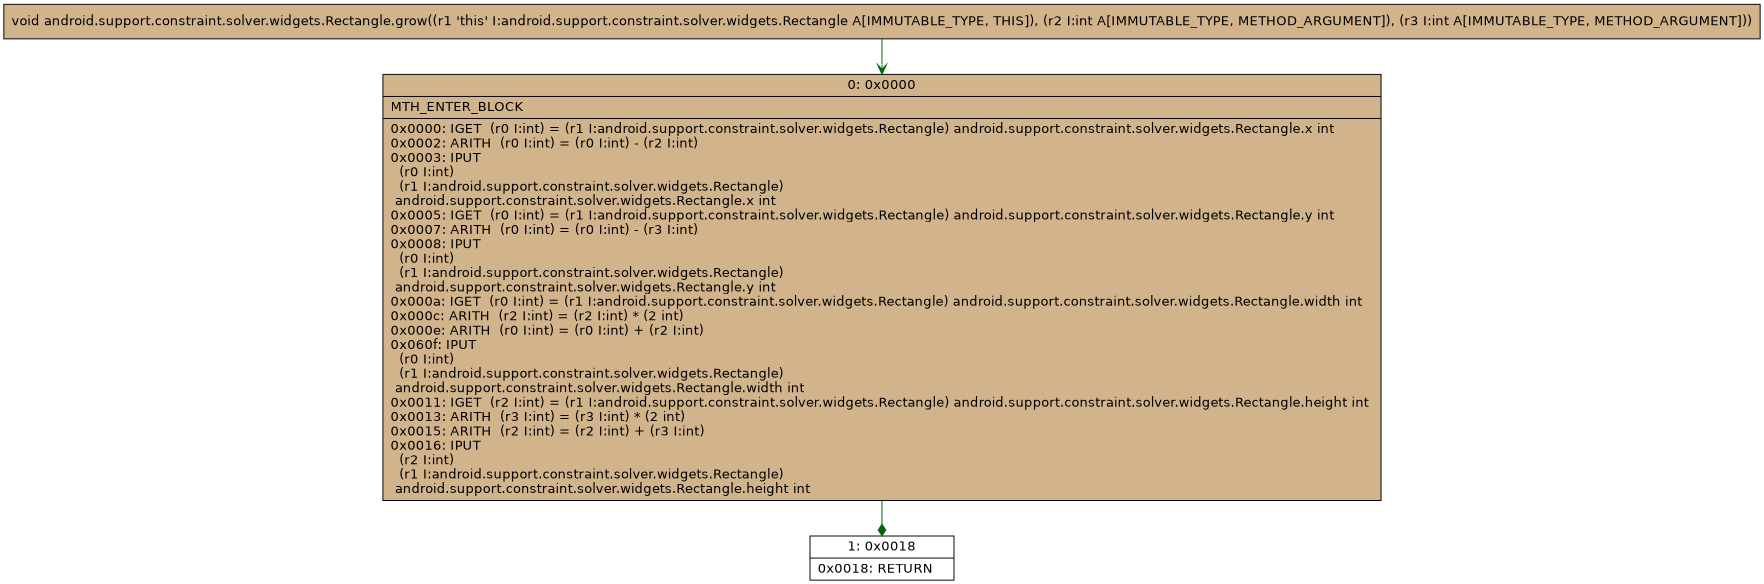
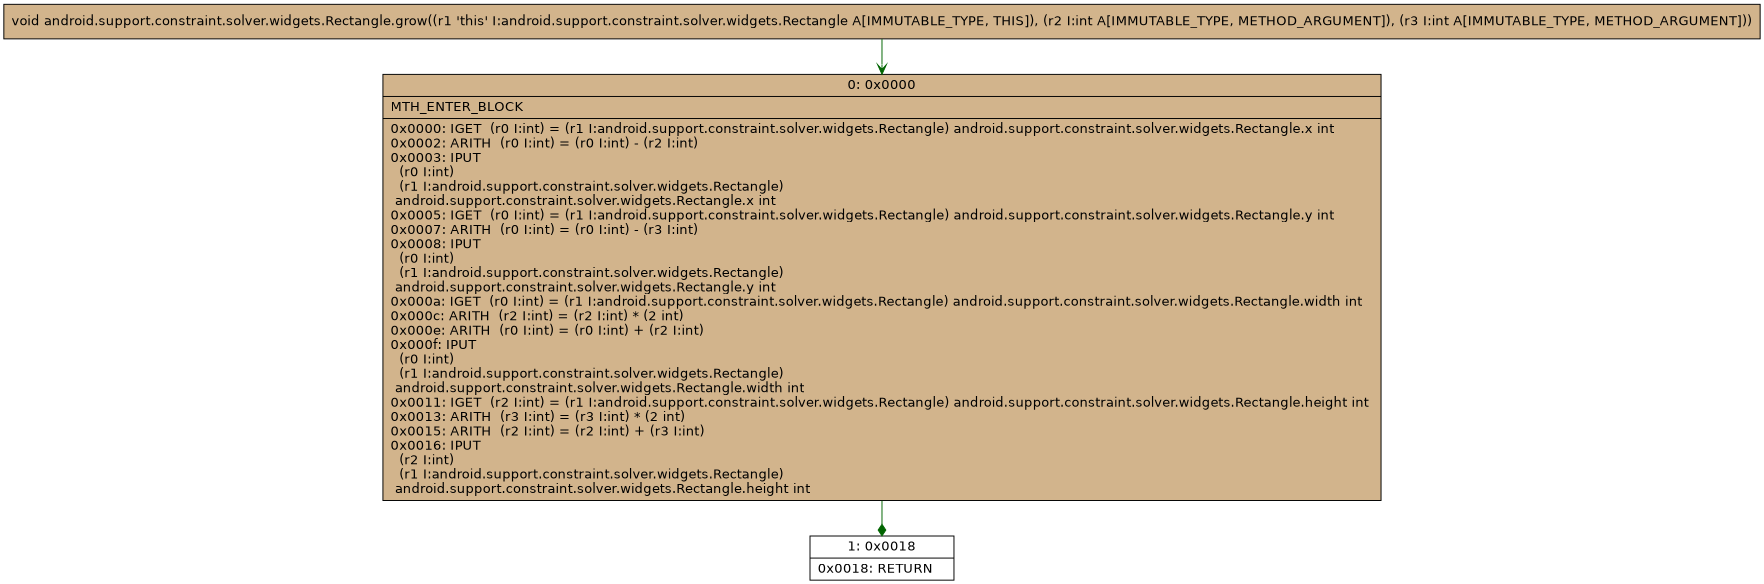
(438, 345) -> (438, 345)
